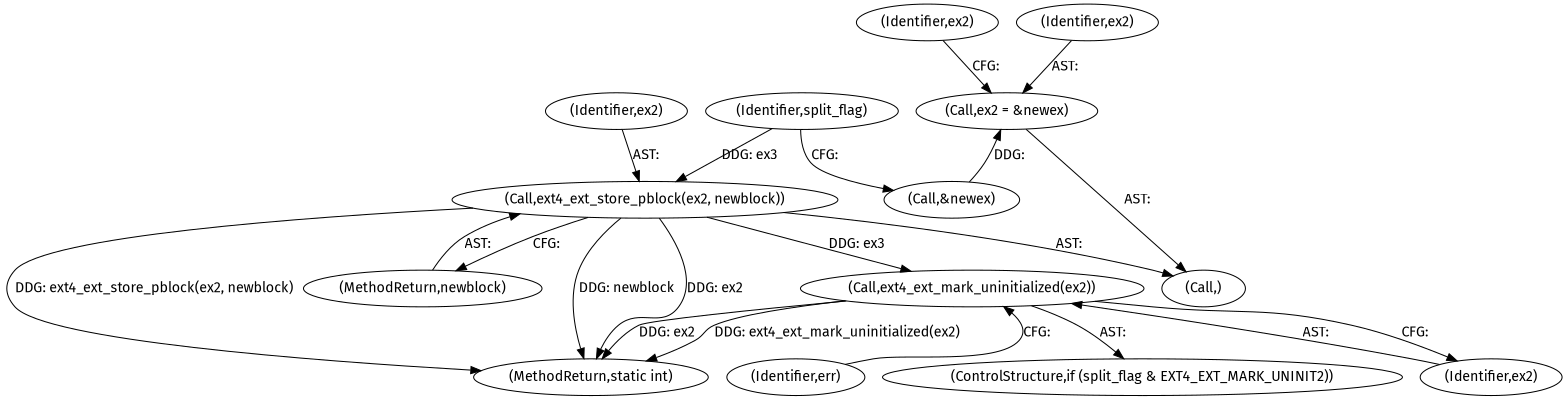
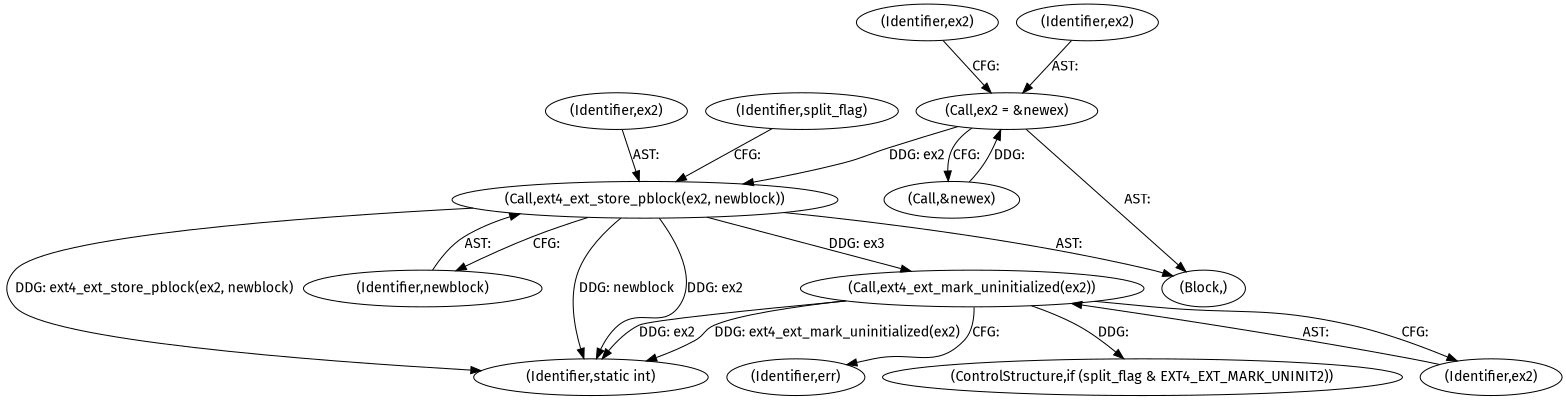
(749, 155) -> (749, 155)
none -> (857, 159)
(829, 174) -> (954, 146)
(423, 289) -> (423, 289)
(1204, 289) -> (1204, 289)
(1115, 333) -> (1115, 333)
(950, 357) -> (930, 357)
(591, 377) -> (591, 377)
